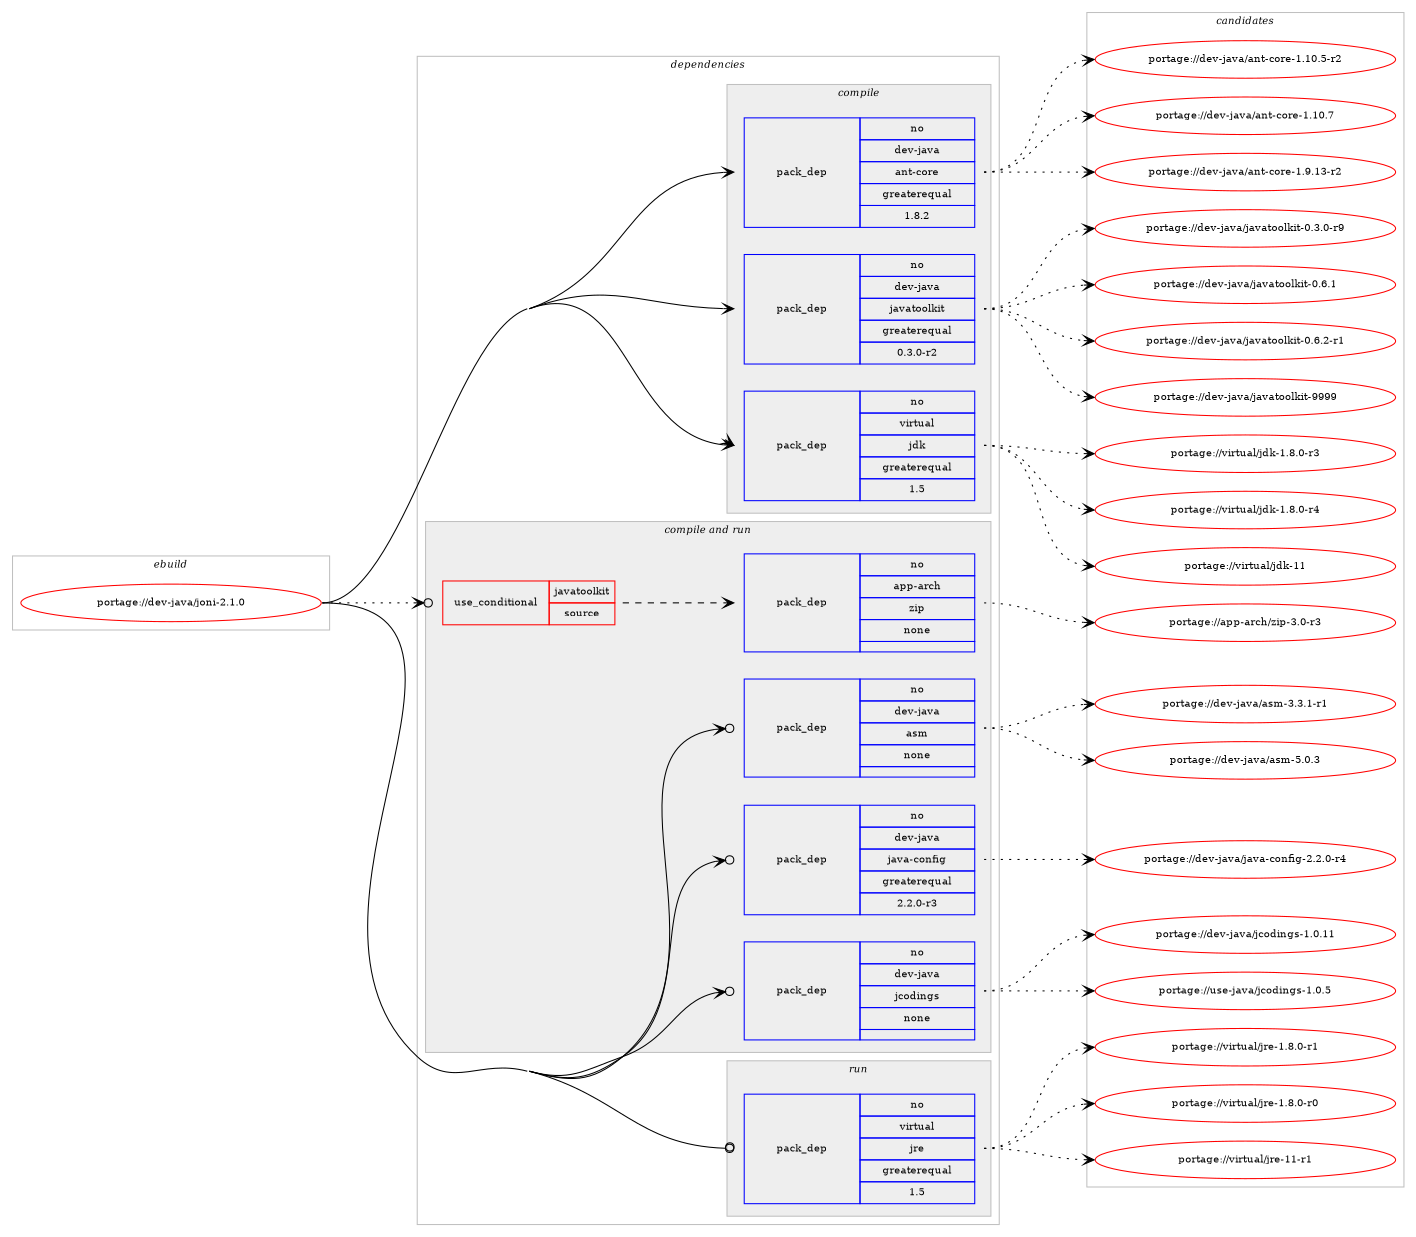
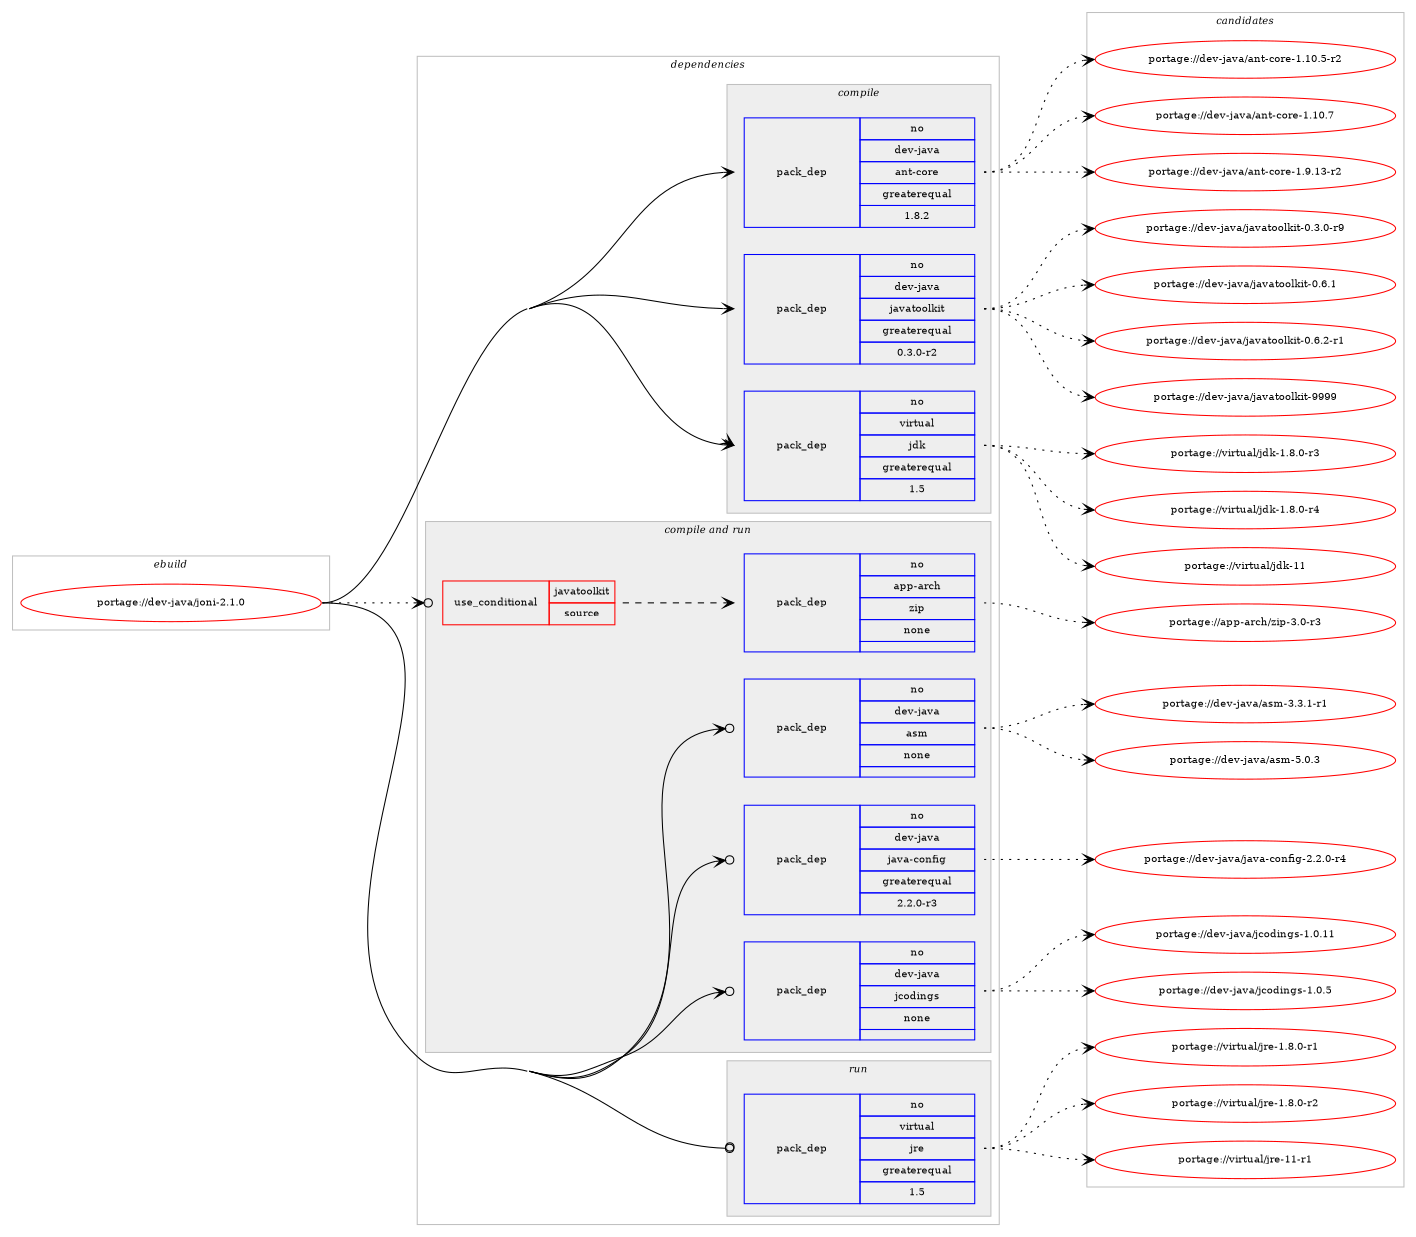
(1245, 991) -> (1245, 991)
(1245, 1104) -> (1245, 1104)
